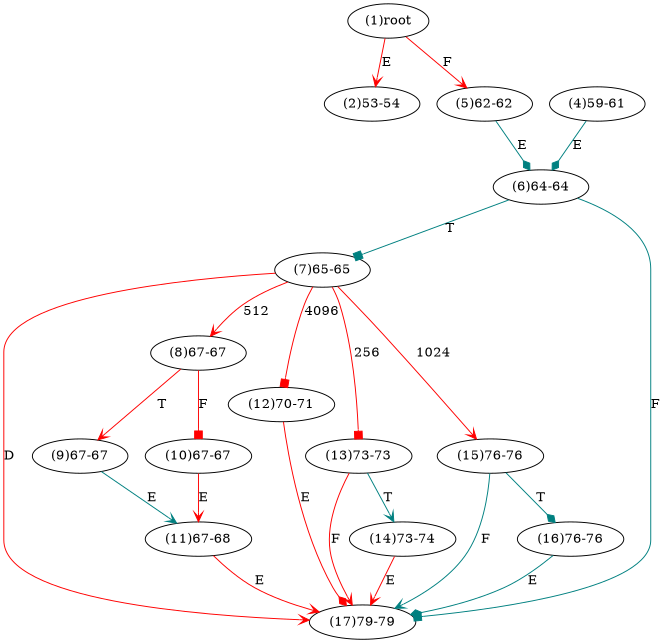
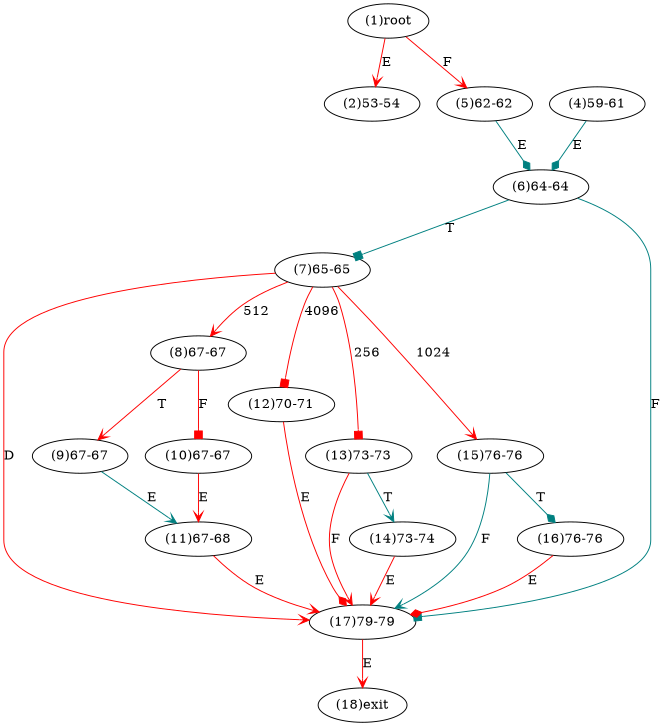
(492, 593) -> (492, 593)
none -> (363, 705)
